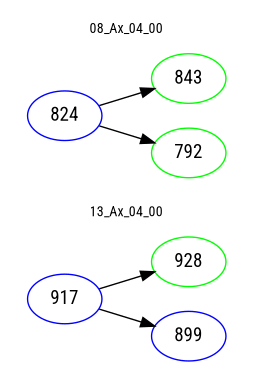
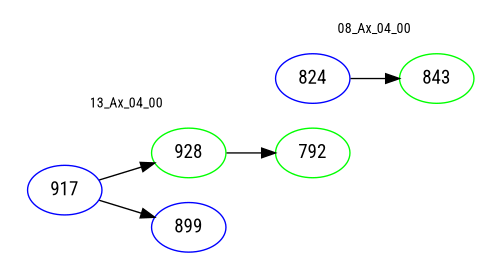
(120, 132) -> (246, 153)
